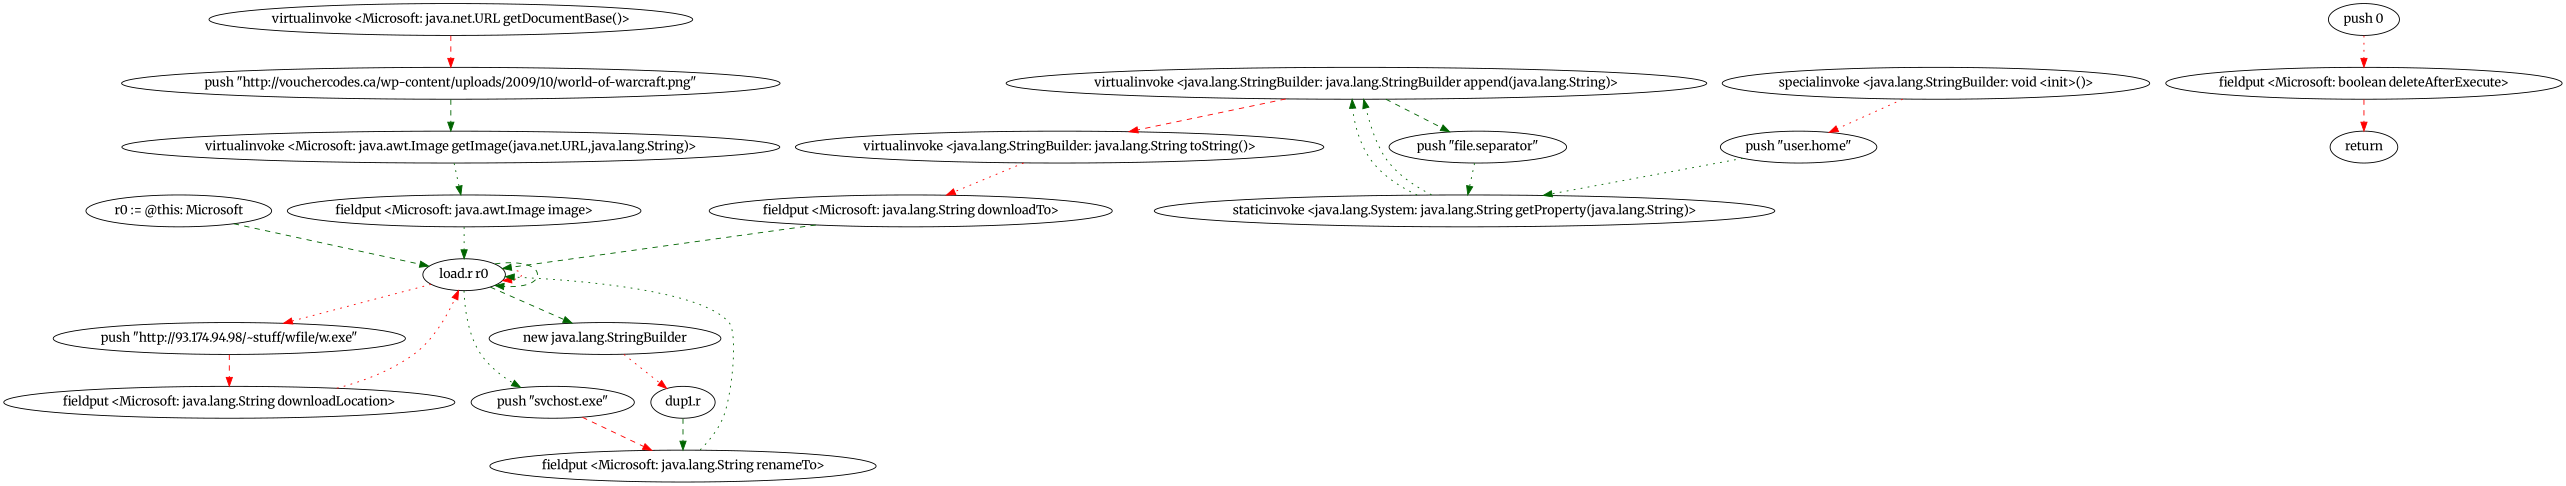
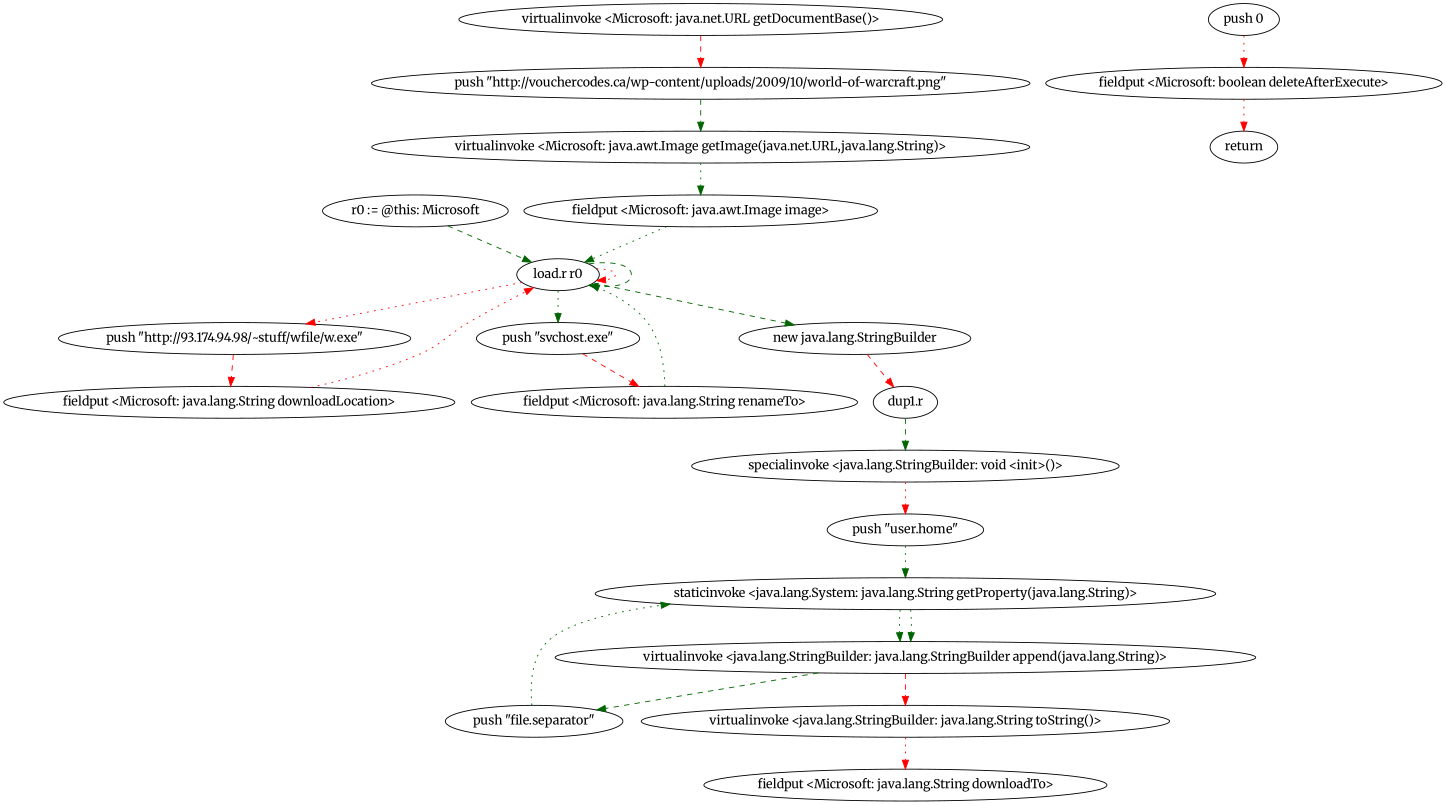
(2364, 111) -> (1244, 111)
(664, 246) -> none
(642, 369) -> (878, 367)
(683, 430) -> (905, 430)
